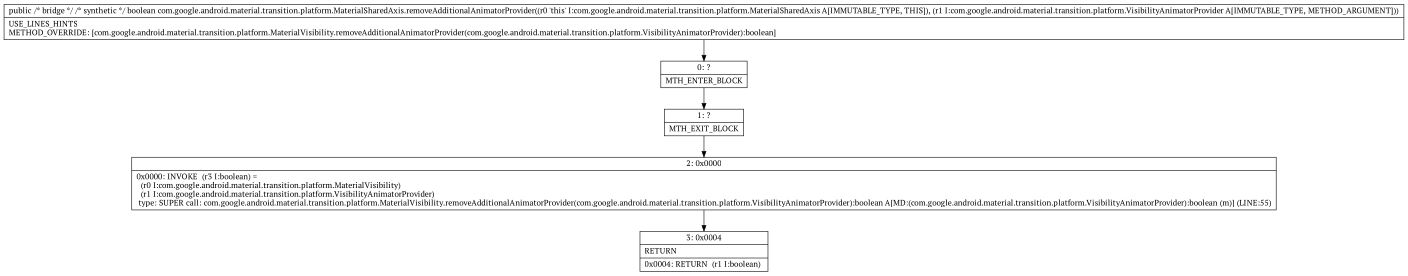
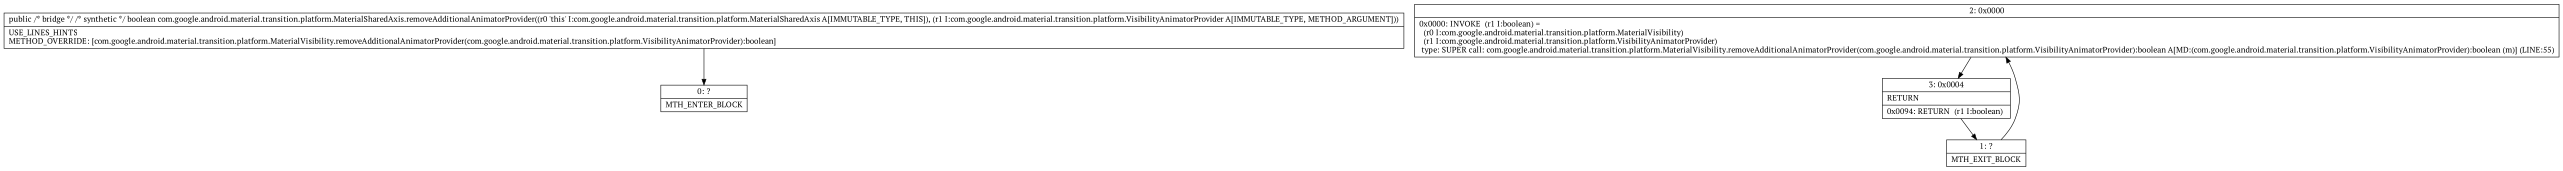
(704, 96) -> (1967, 127)
(198, 177) -> (1481, 24)
(704, 264) -> (1946, 111)
